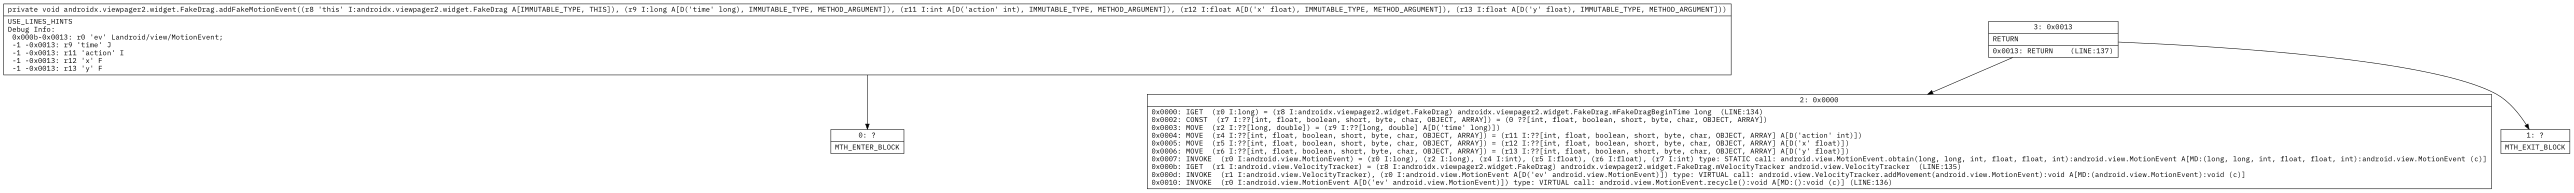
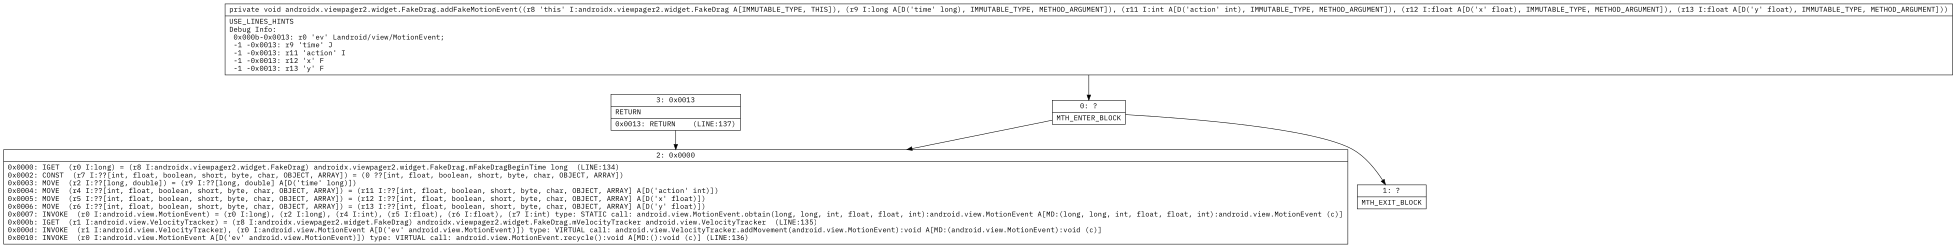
(2331, 58) -> (1262, 127)
none -> (982, 134)
